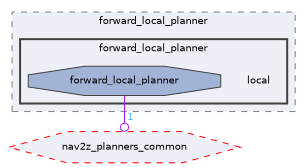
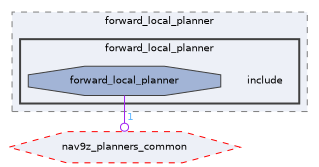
(259, 81) -> (265, 81)
(125, 147) -> (125, 147)
